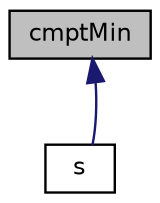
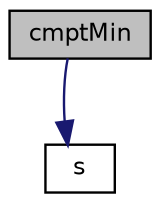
(96, 114) -> (64, 90)
